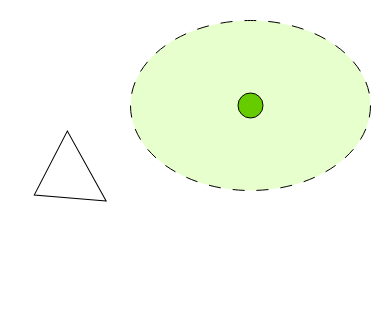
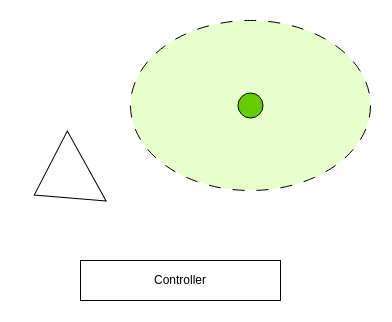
none -> (181, 281)
